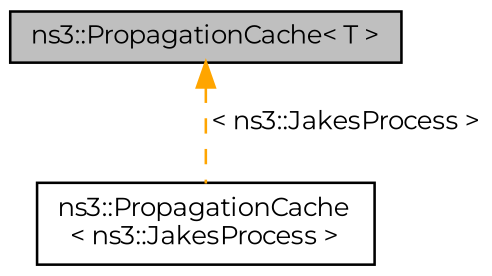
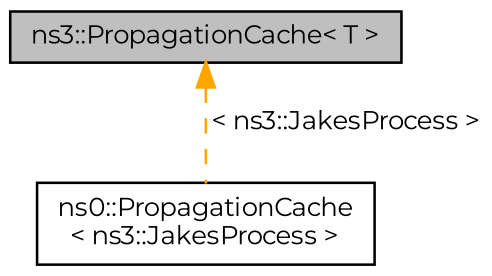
(206, 224) -> (206, 224)
